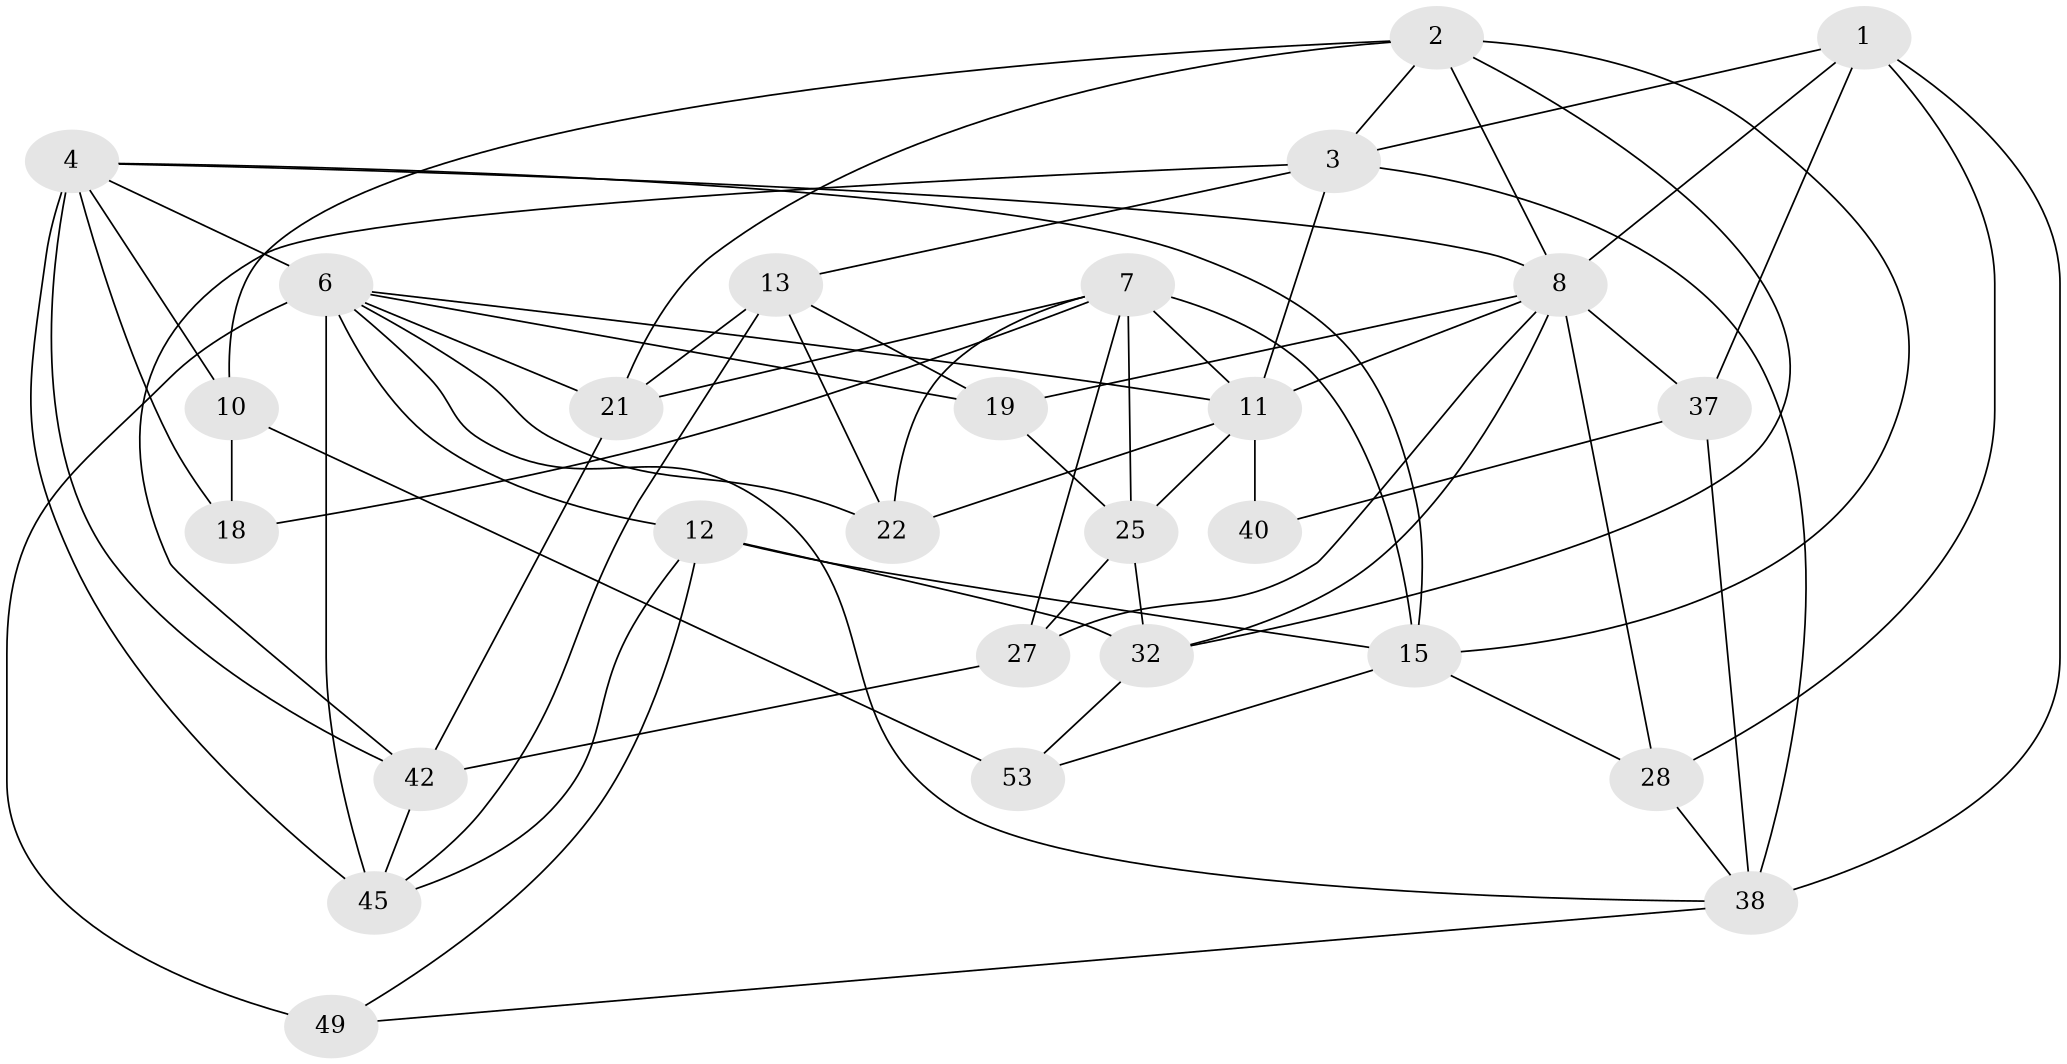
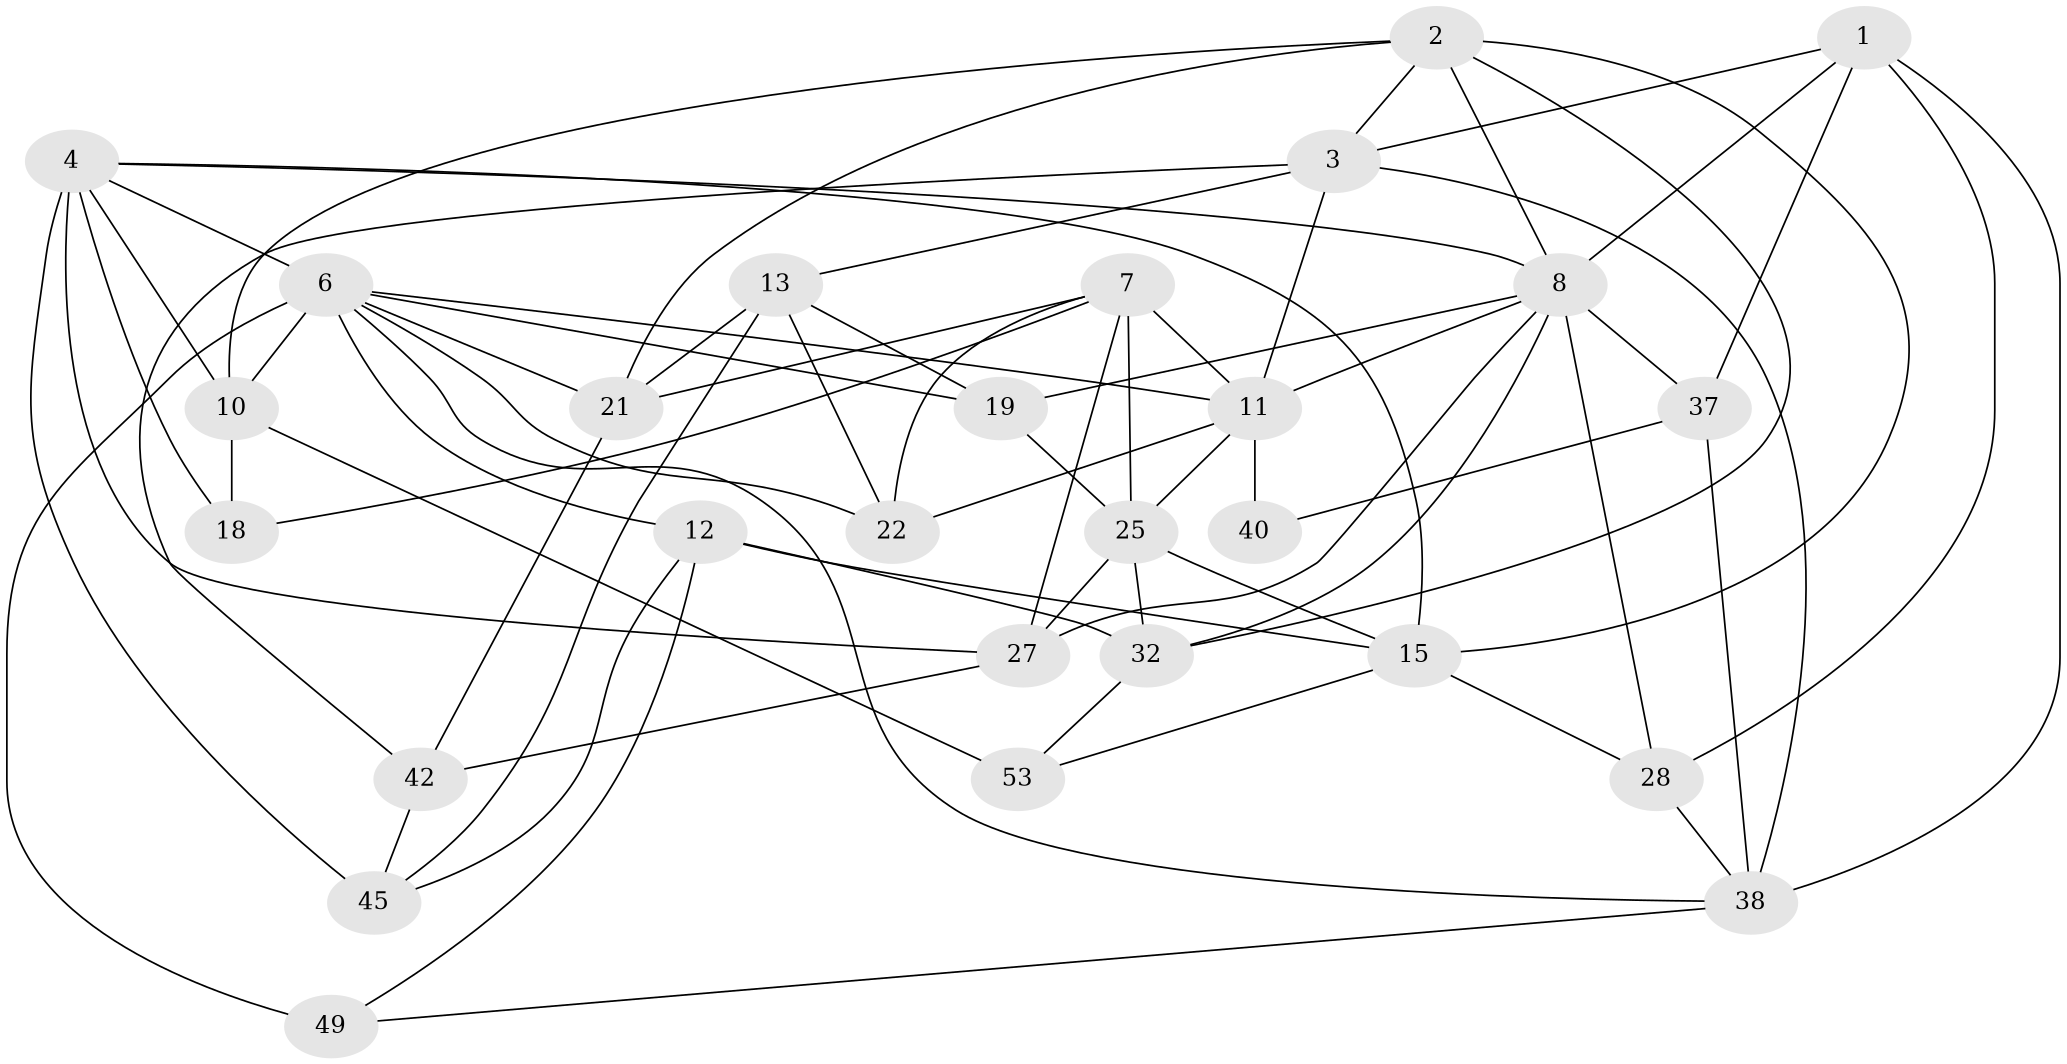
(1346, 418) -> (1276, 598)
(101, 543) -> (372, 607)
(326, 596) -> (279, 347)
